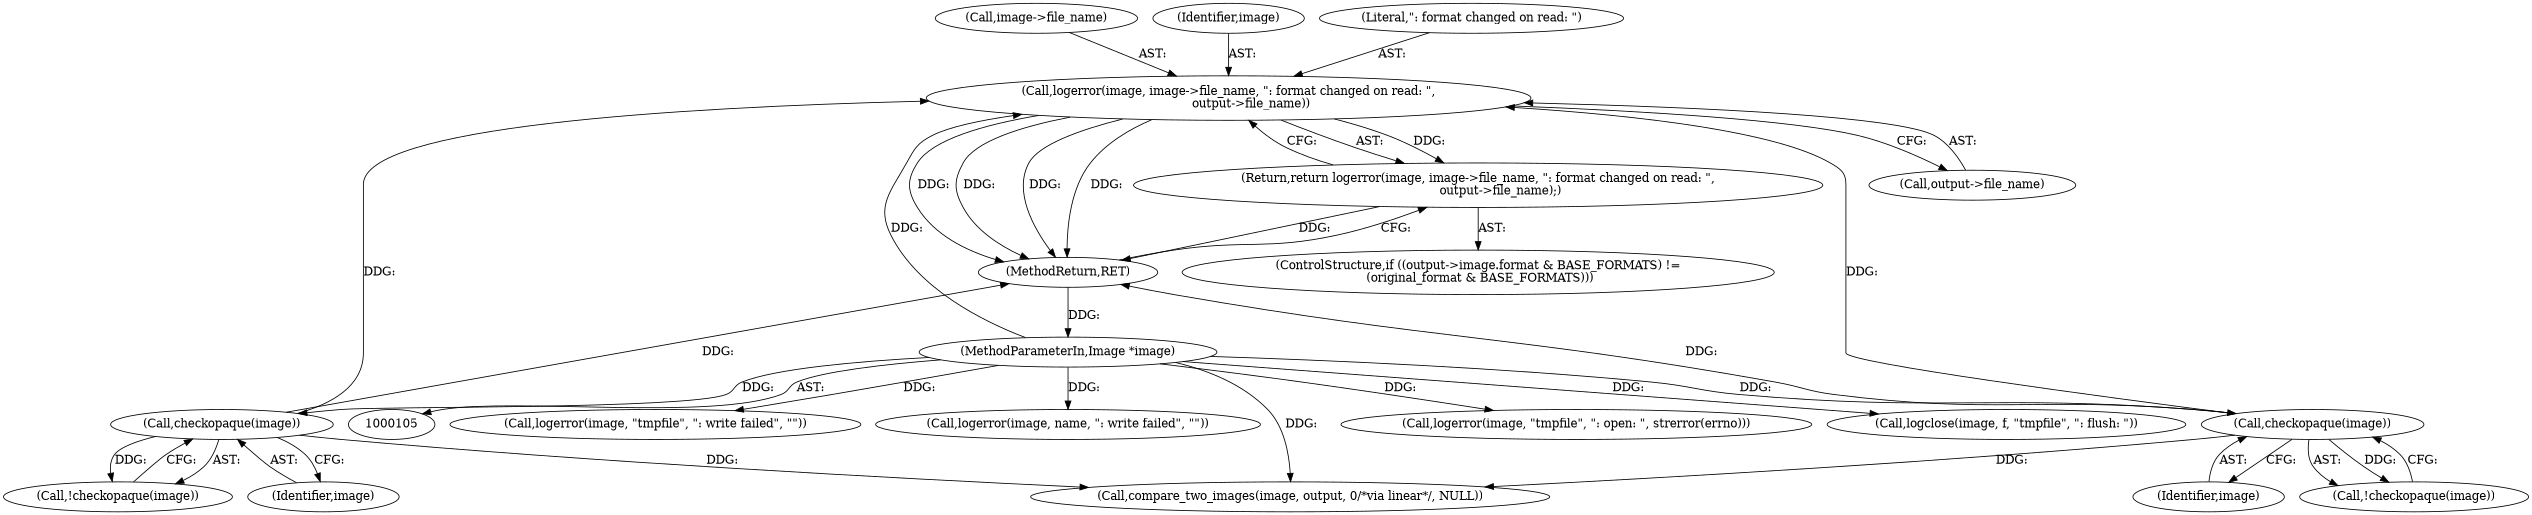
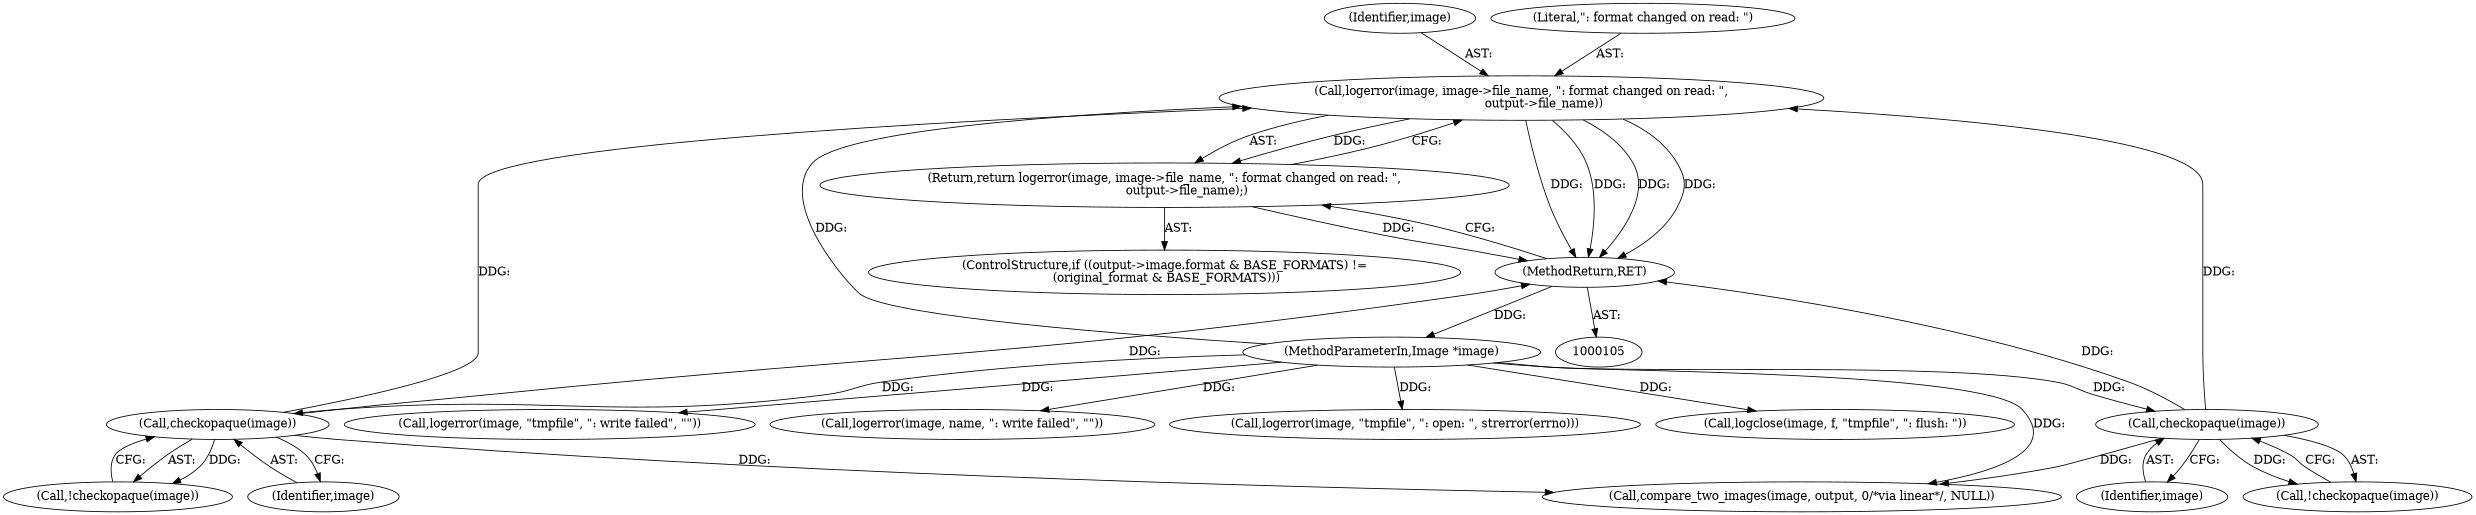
(1036, 18) -> none
(1972, 185) -> none
(689, 407) -> (1591, 308)
